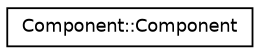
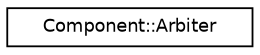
(130, 27) -> (130, 27)
